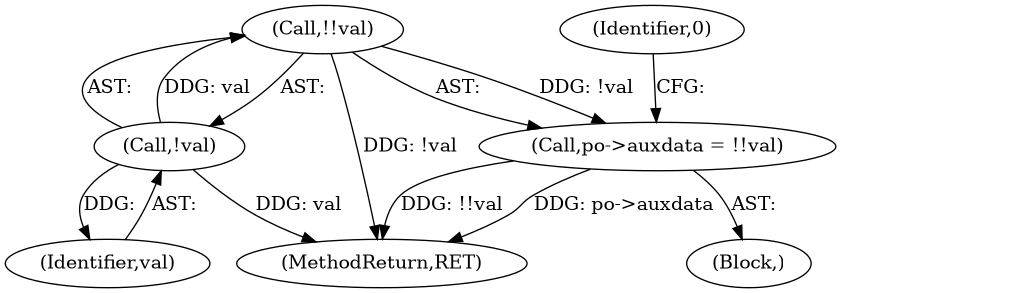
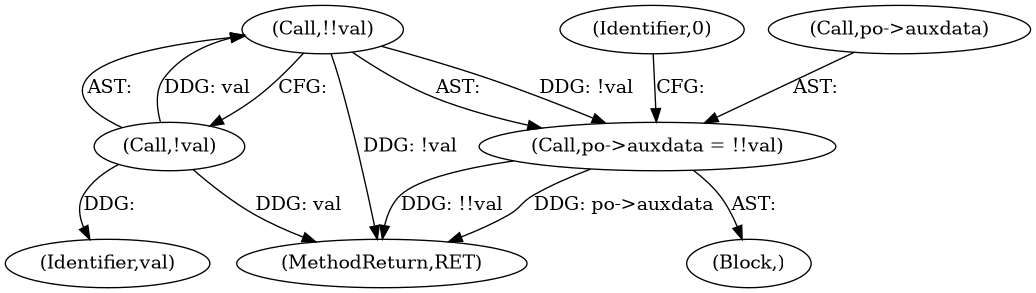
none -> (899, 30)
(306, 88) -> (306, 88)
(143, 212) -> none
